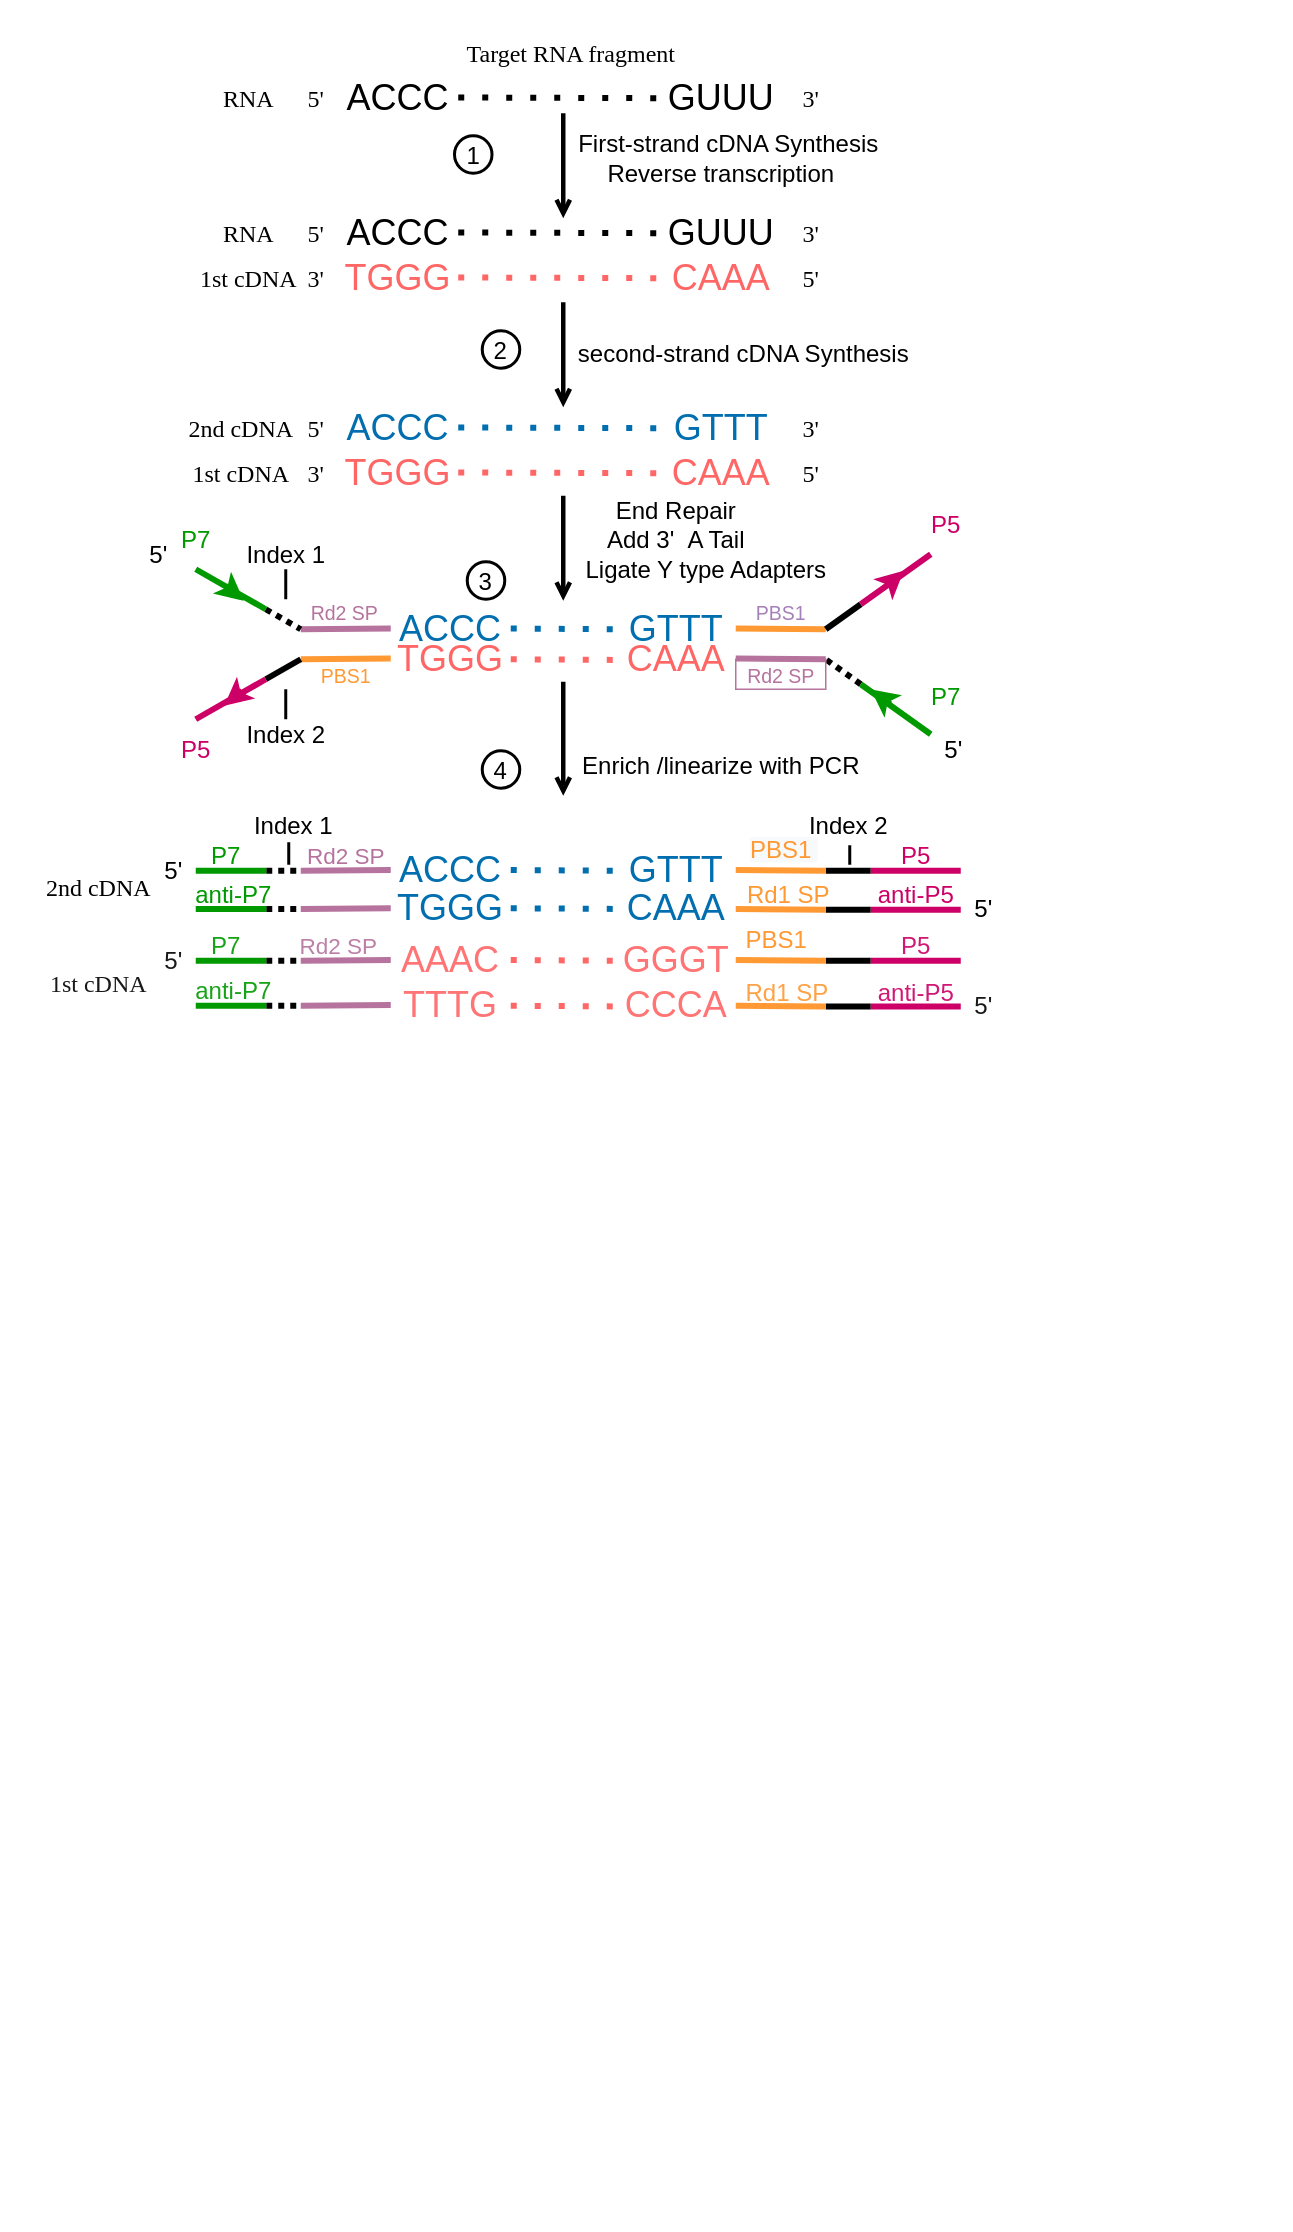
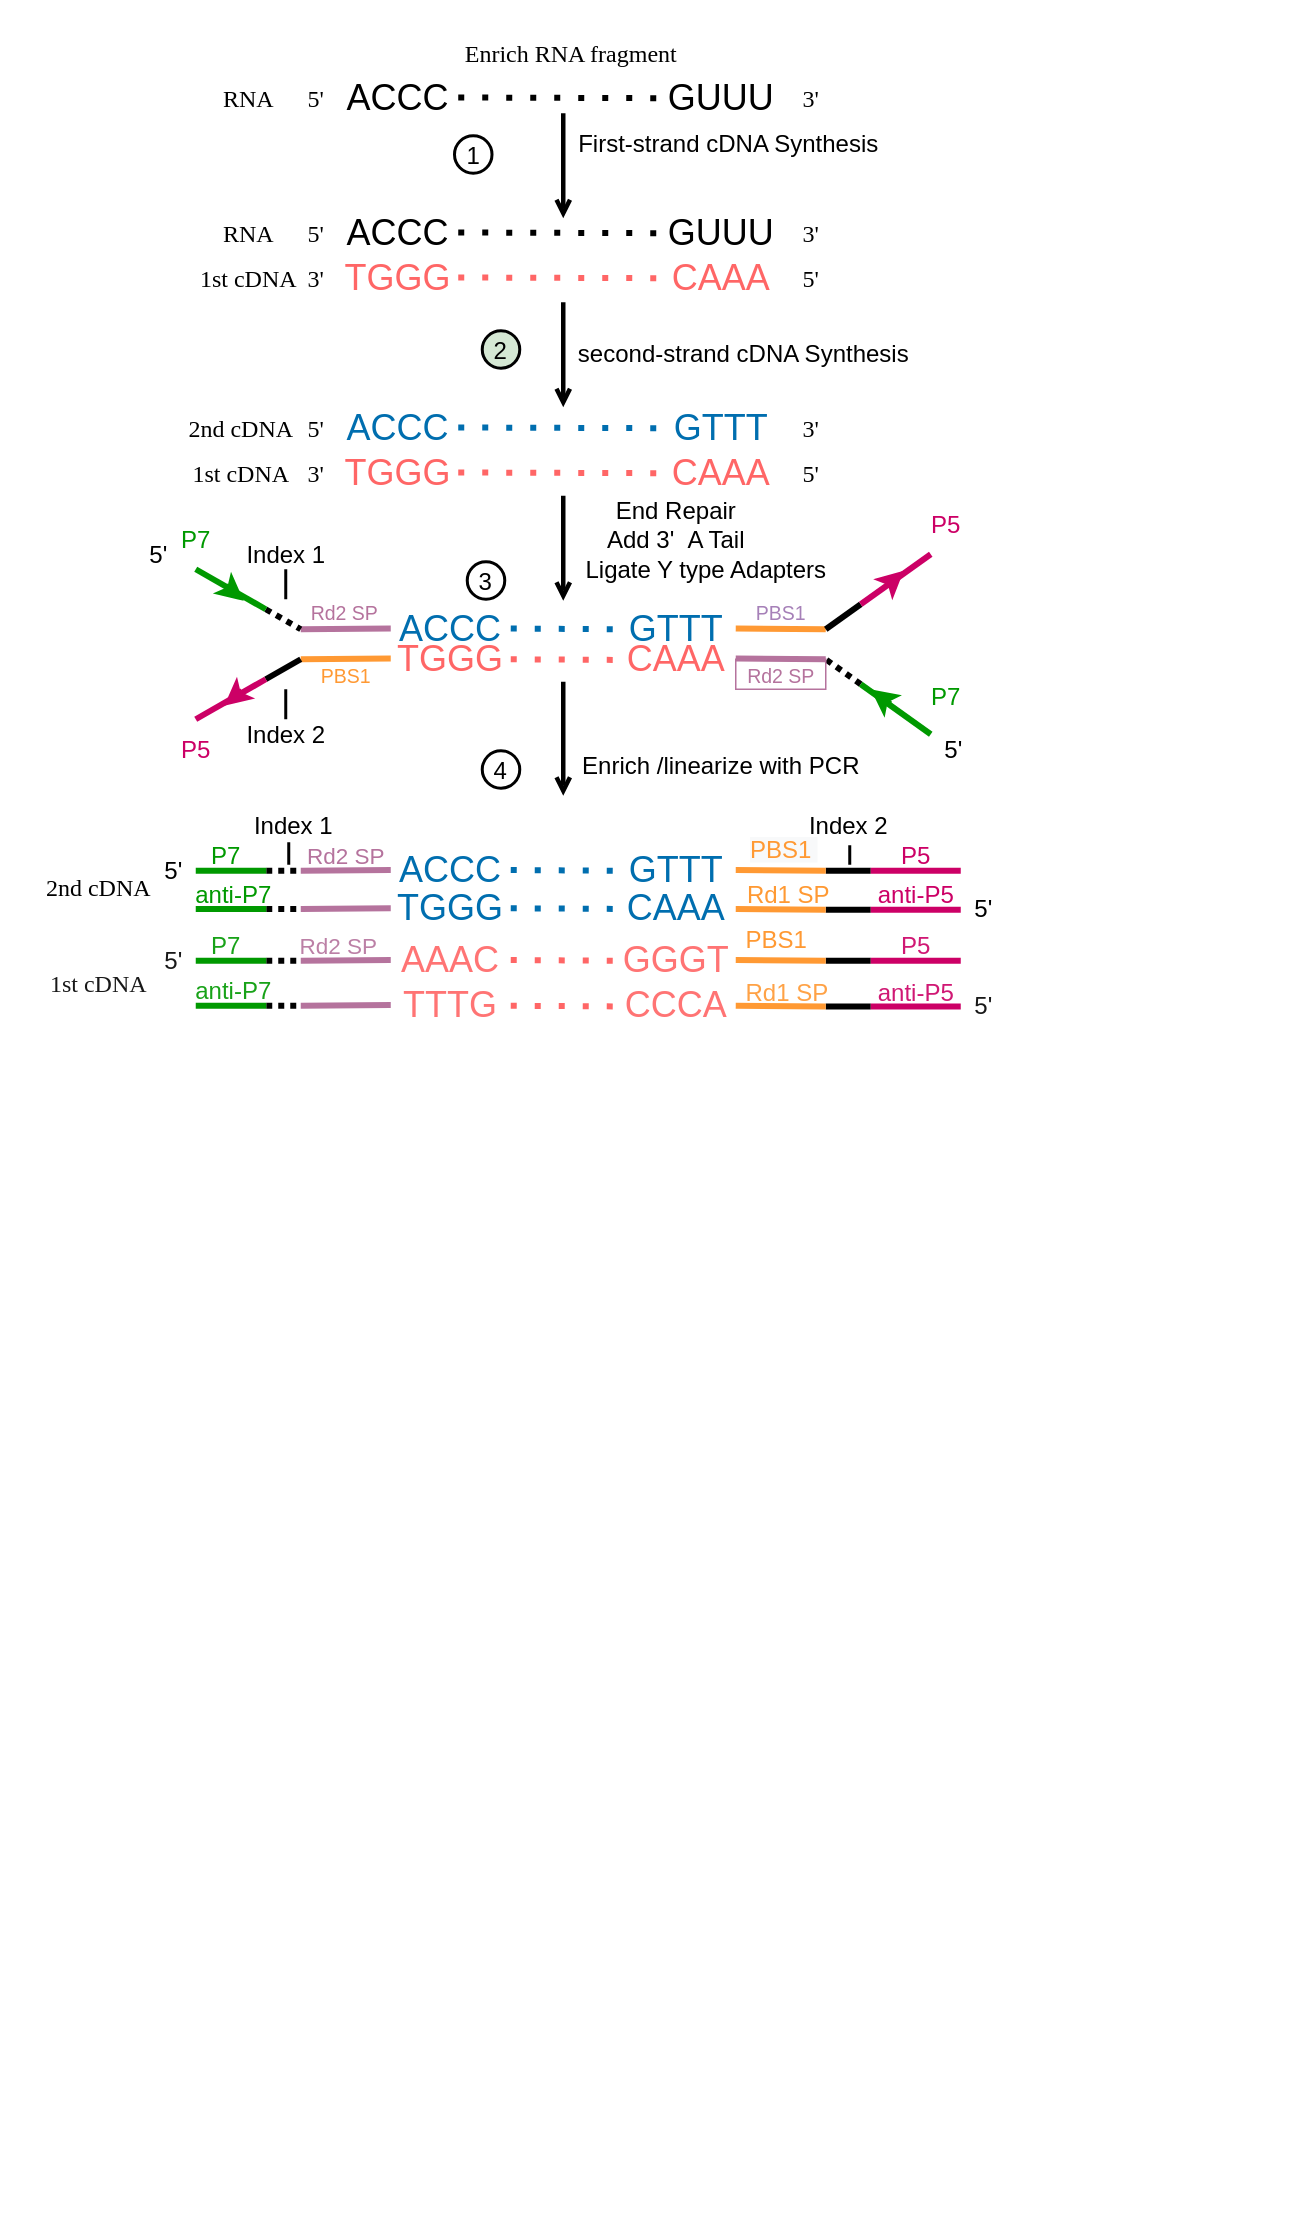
(572, 53) -> (572, 53)
(721, 173) -> none
(501, 350) -> (501, 350)
